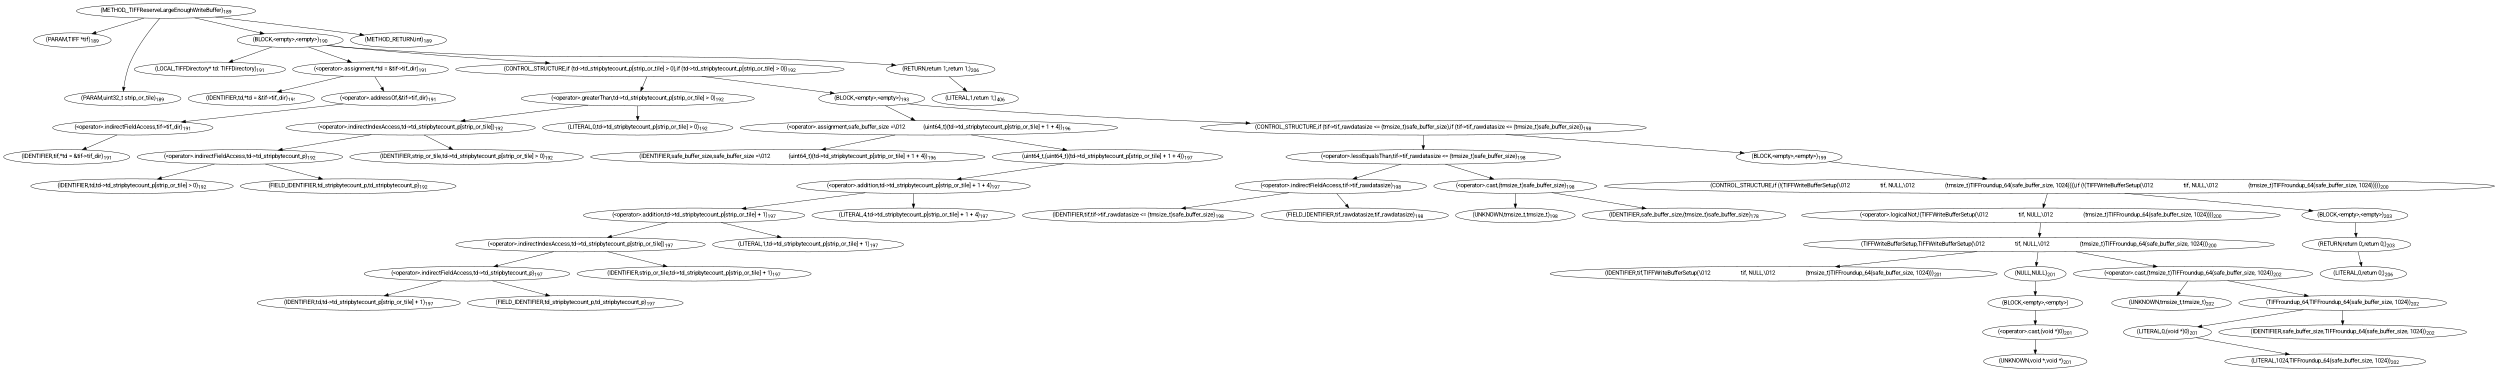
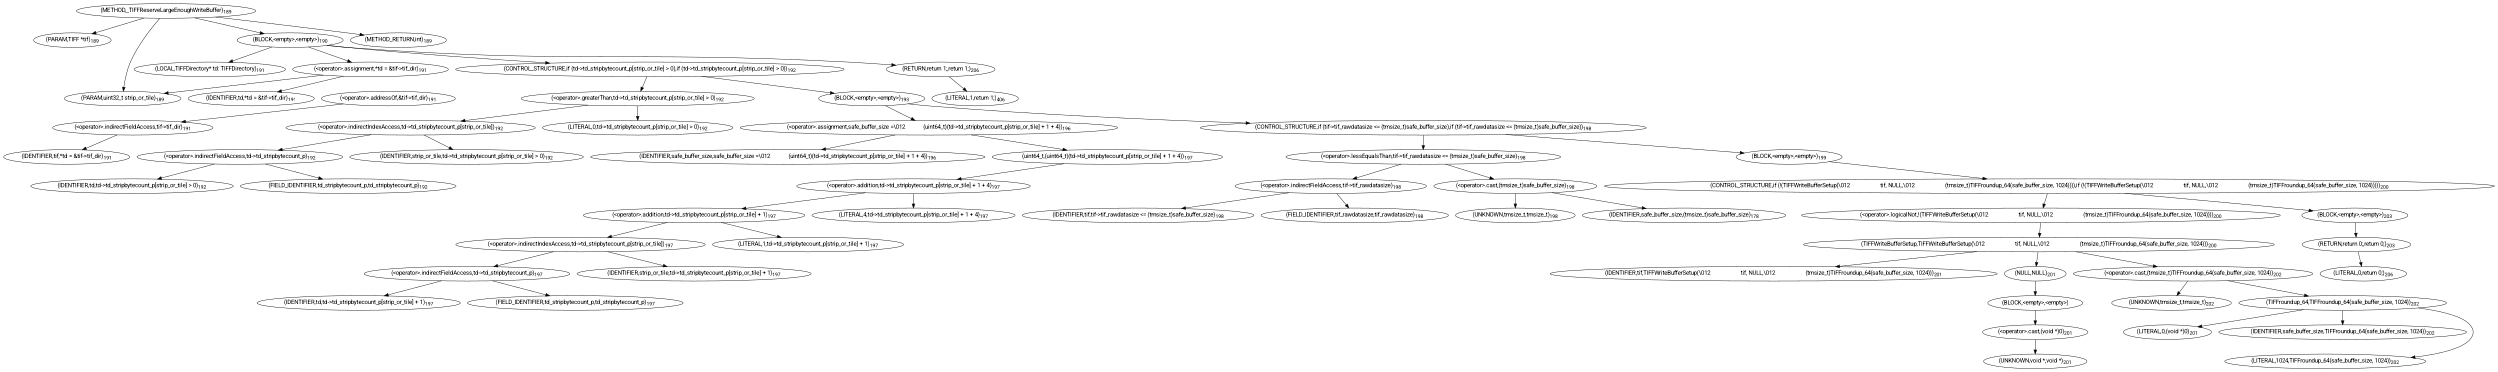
(378, 82) -> (246, 84)
(2241, 346) -> (2473, 334)
